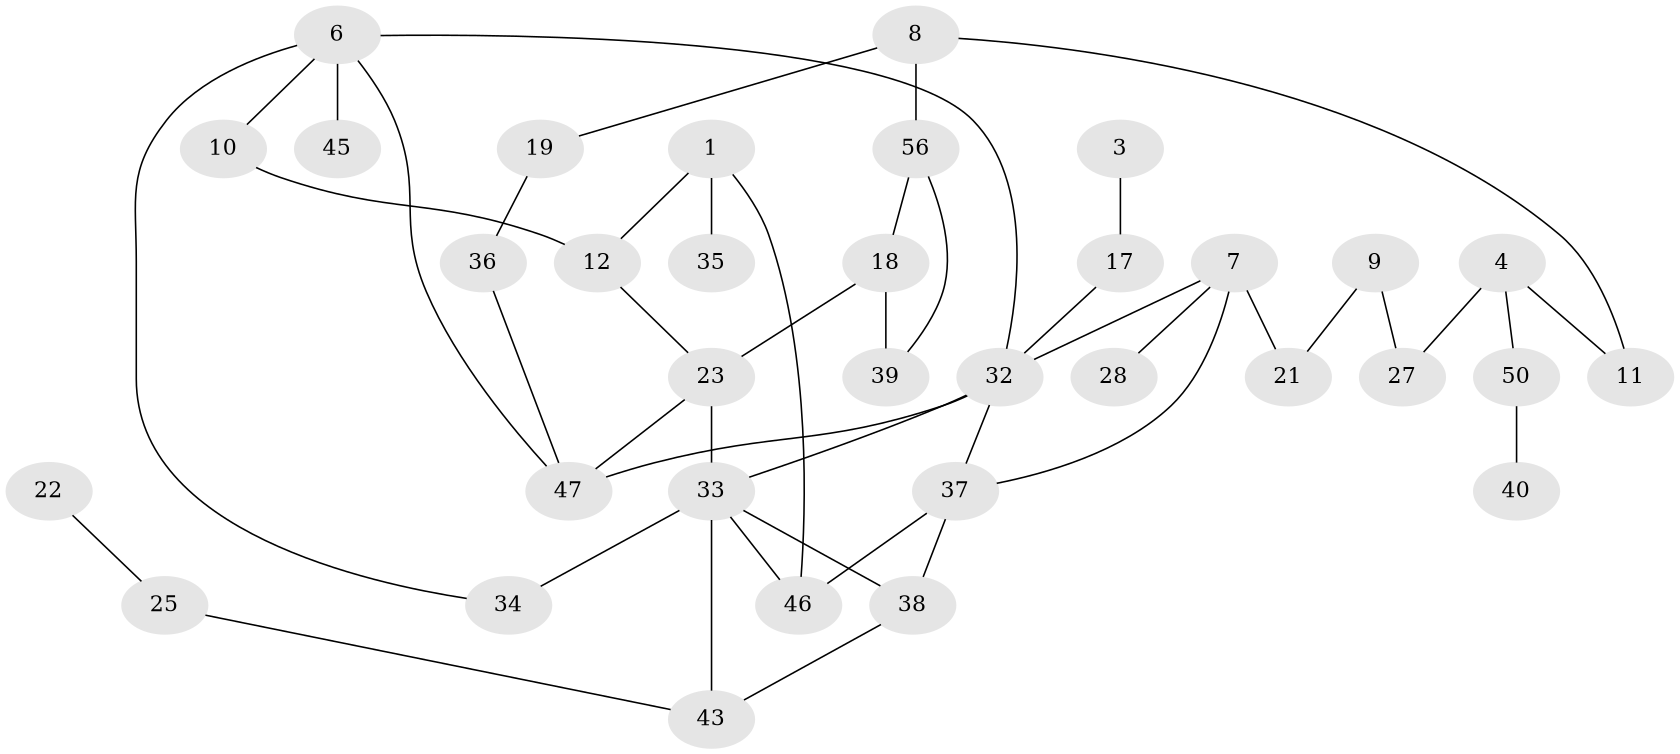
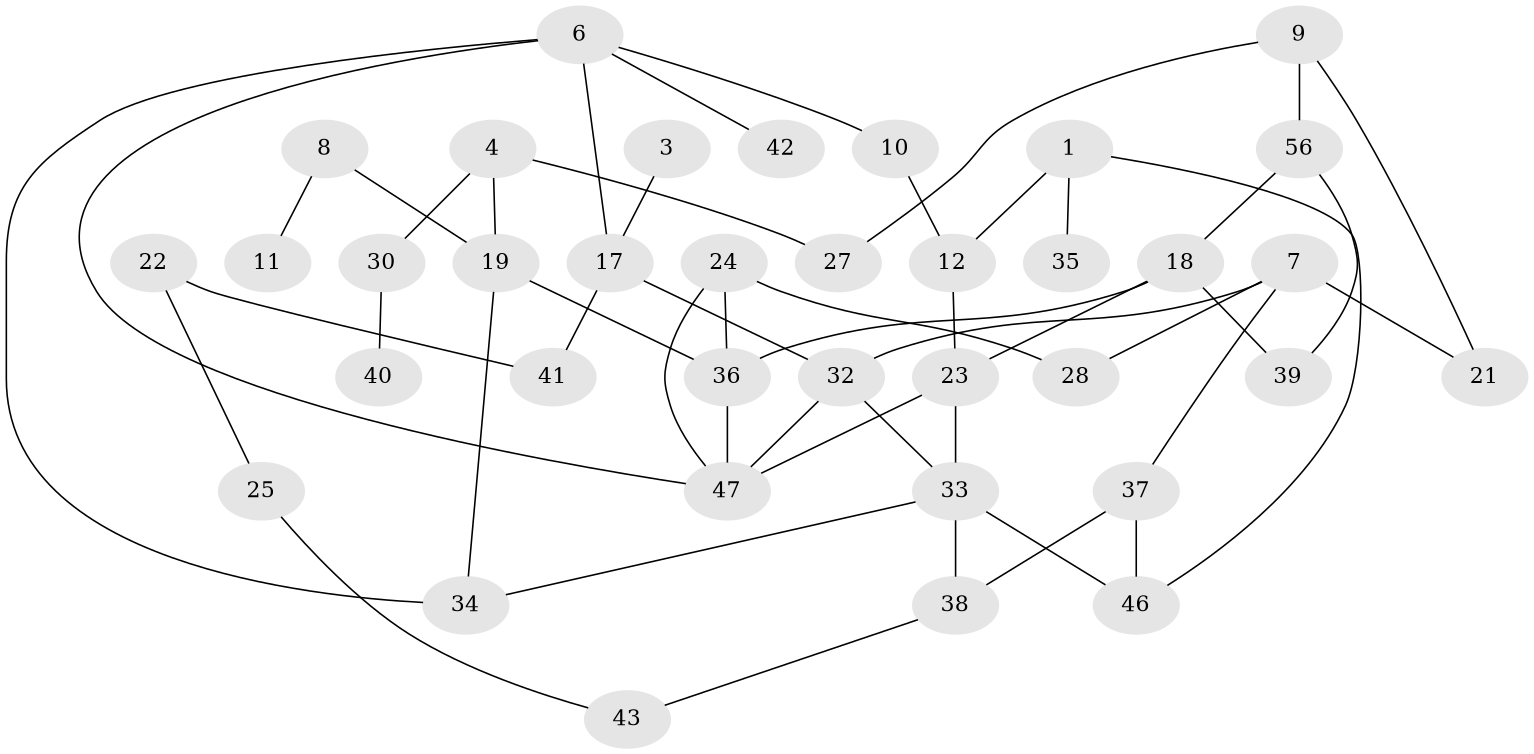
(802, 60) -> (595, 149)
(916, 99) -> (1299, 92)
(338, 149) -> (781, 149)
none -> (724, 263)
none -> (964, 319)
(1567, 320) -> (494, 206)
none -> (553, 377)
(1517, 377) -> (382, 263)
none -> (481, 434)
(978, 434) -> none
(712, 605) -> none
